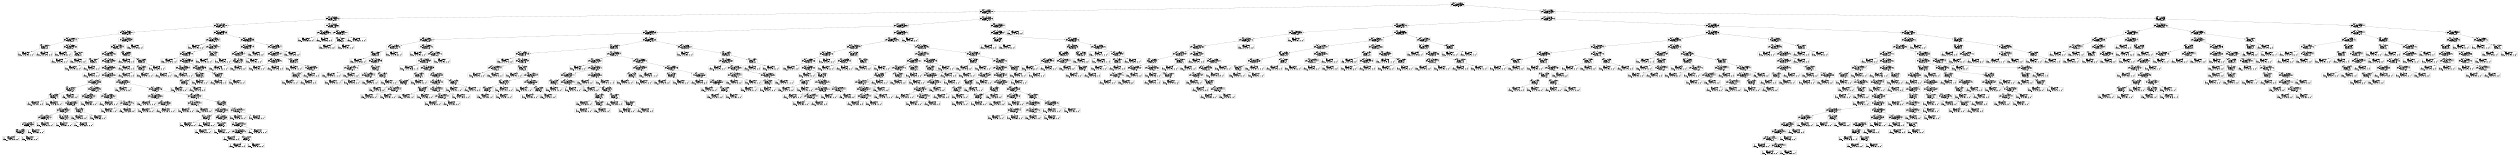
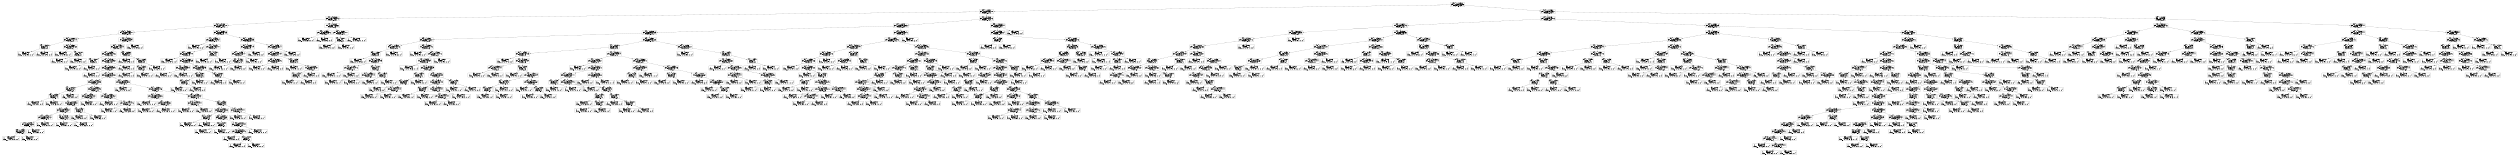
(1450, 47) -> (1450, 47)
